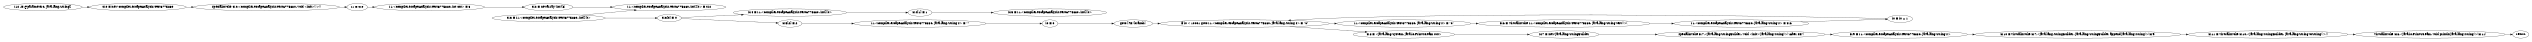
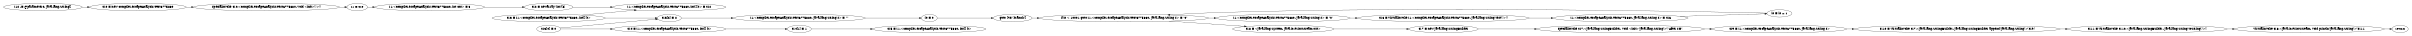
(630, 18) -> (630, 18)
